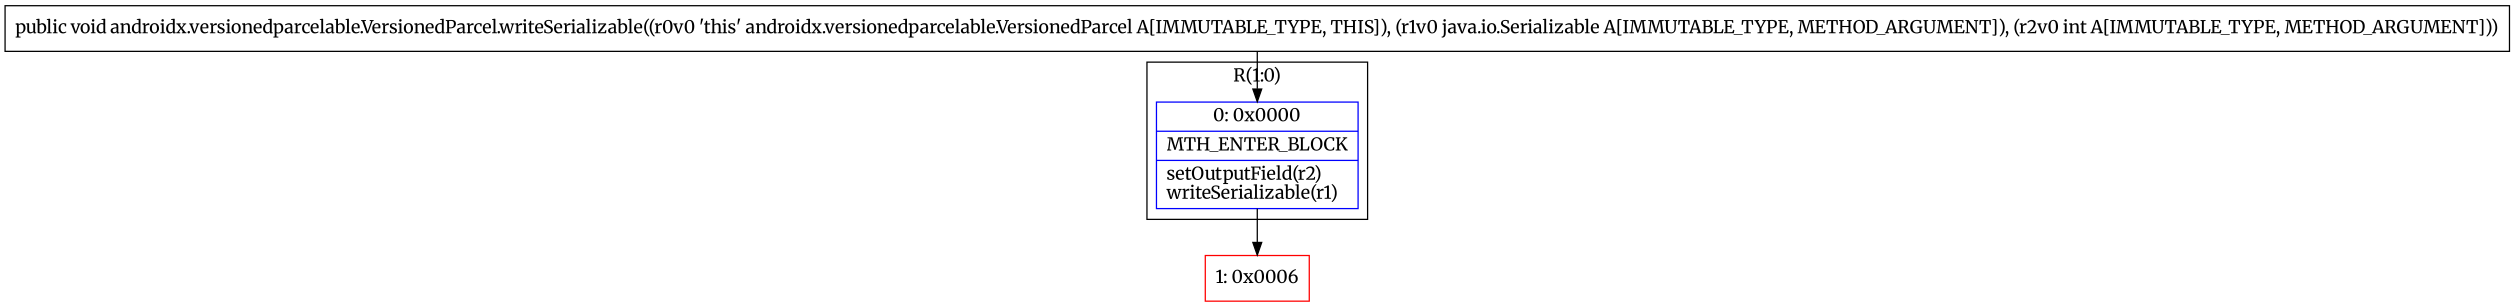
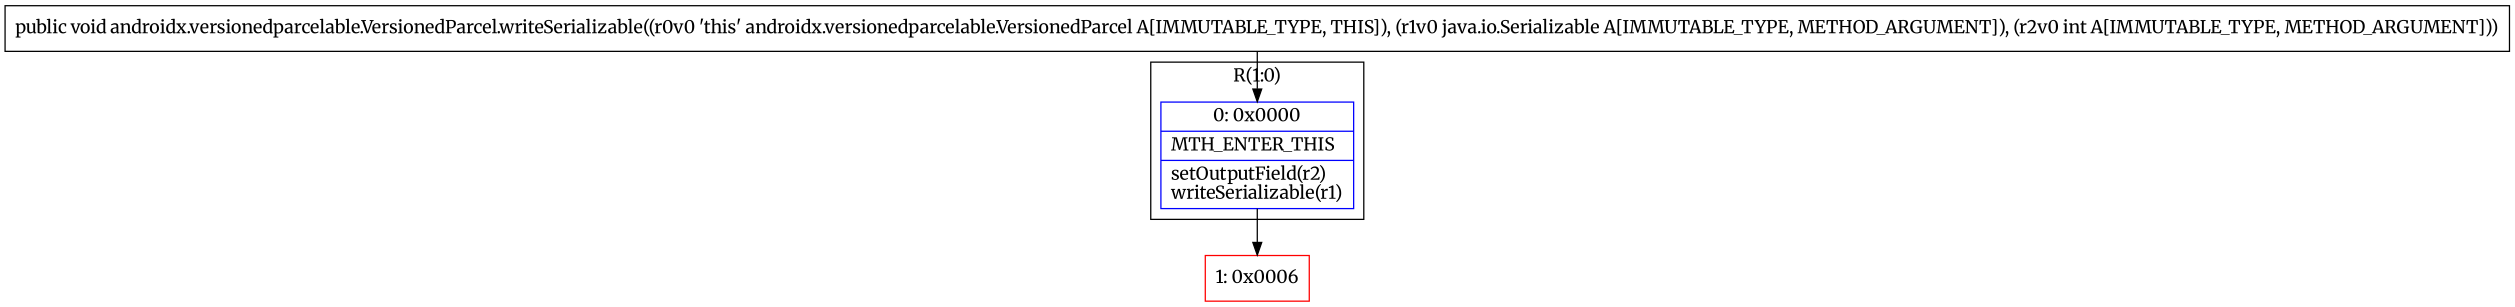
(1257, 145) -> (1253, 145)
